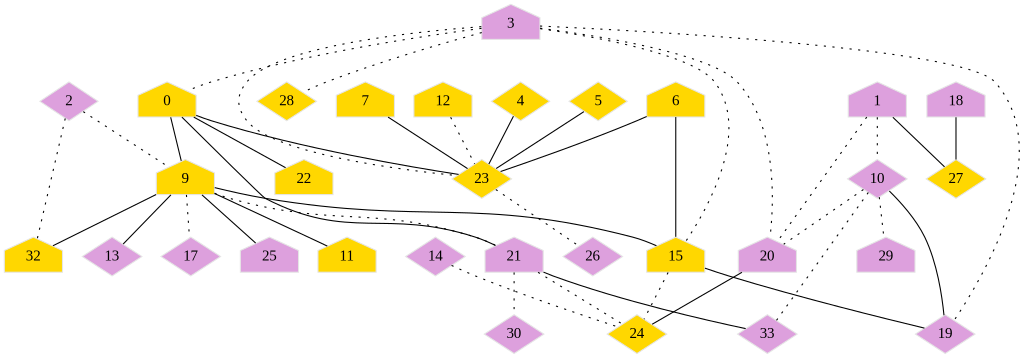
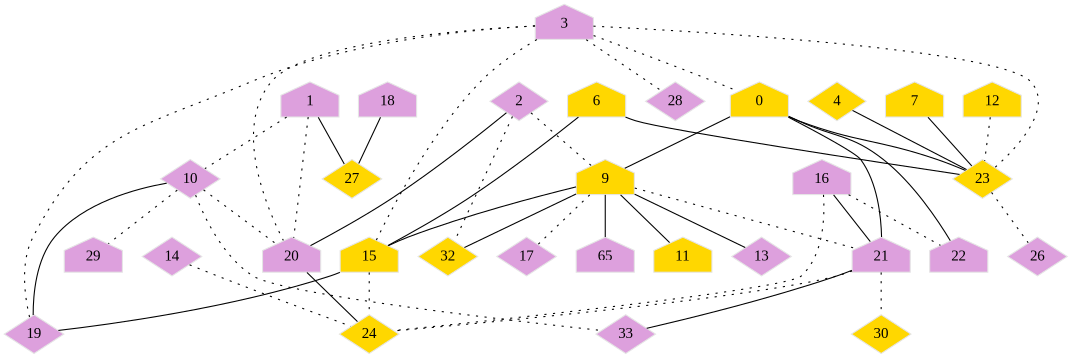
(287, 101) -> (675, 101)
(598, 101) -> none
(304, 179) -> (959, 257)
none -> (822, 179)
none -> (417, 181)
(33, 257) -> (448, 257)
(269, 257) -> (605, 257)
(514, 334) -> (881, 334)
